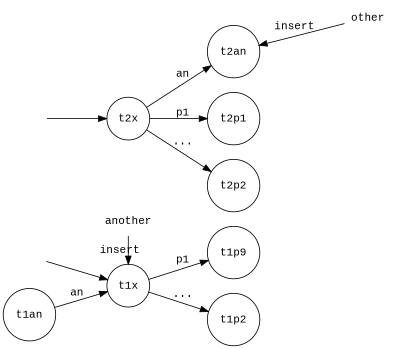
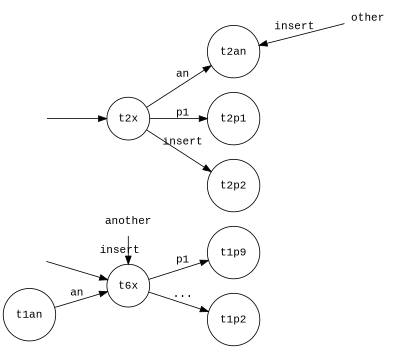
(183, 142) -> (183, 142)
(128, 286) -> (128, 286)
